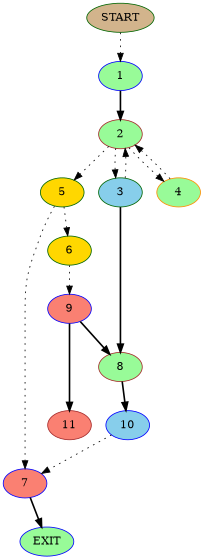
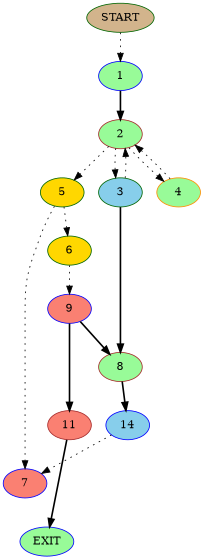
(128, 425) -> (128, 425)
(34, 509) -> (59, 479)
